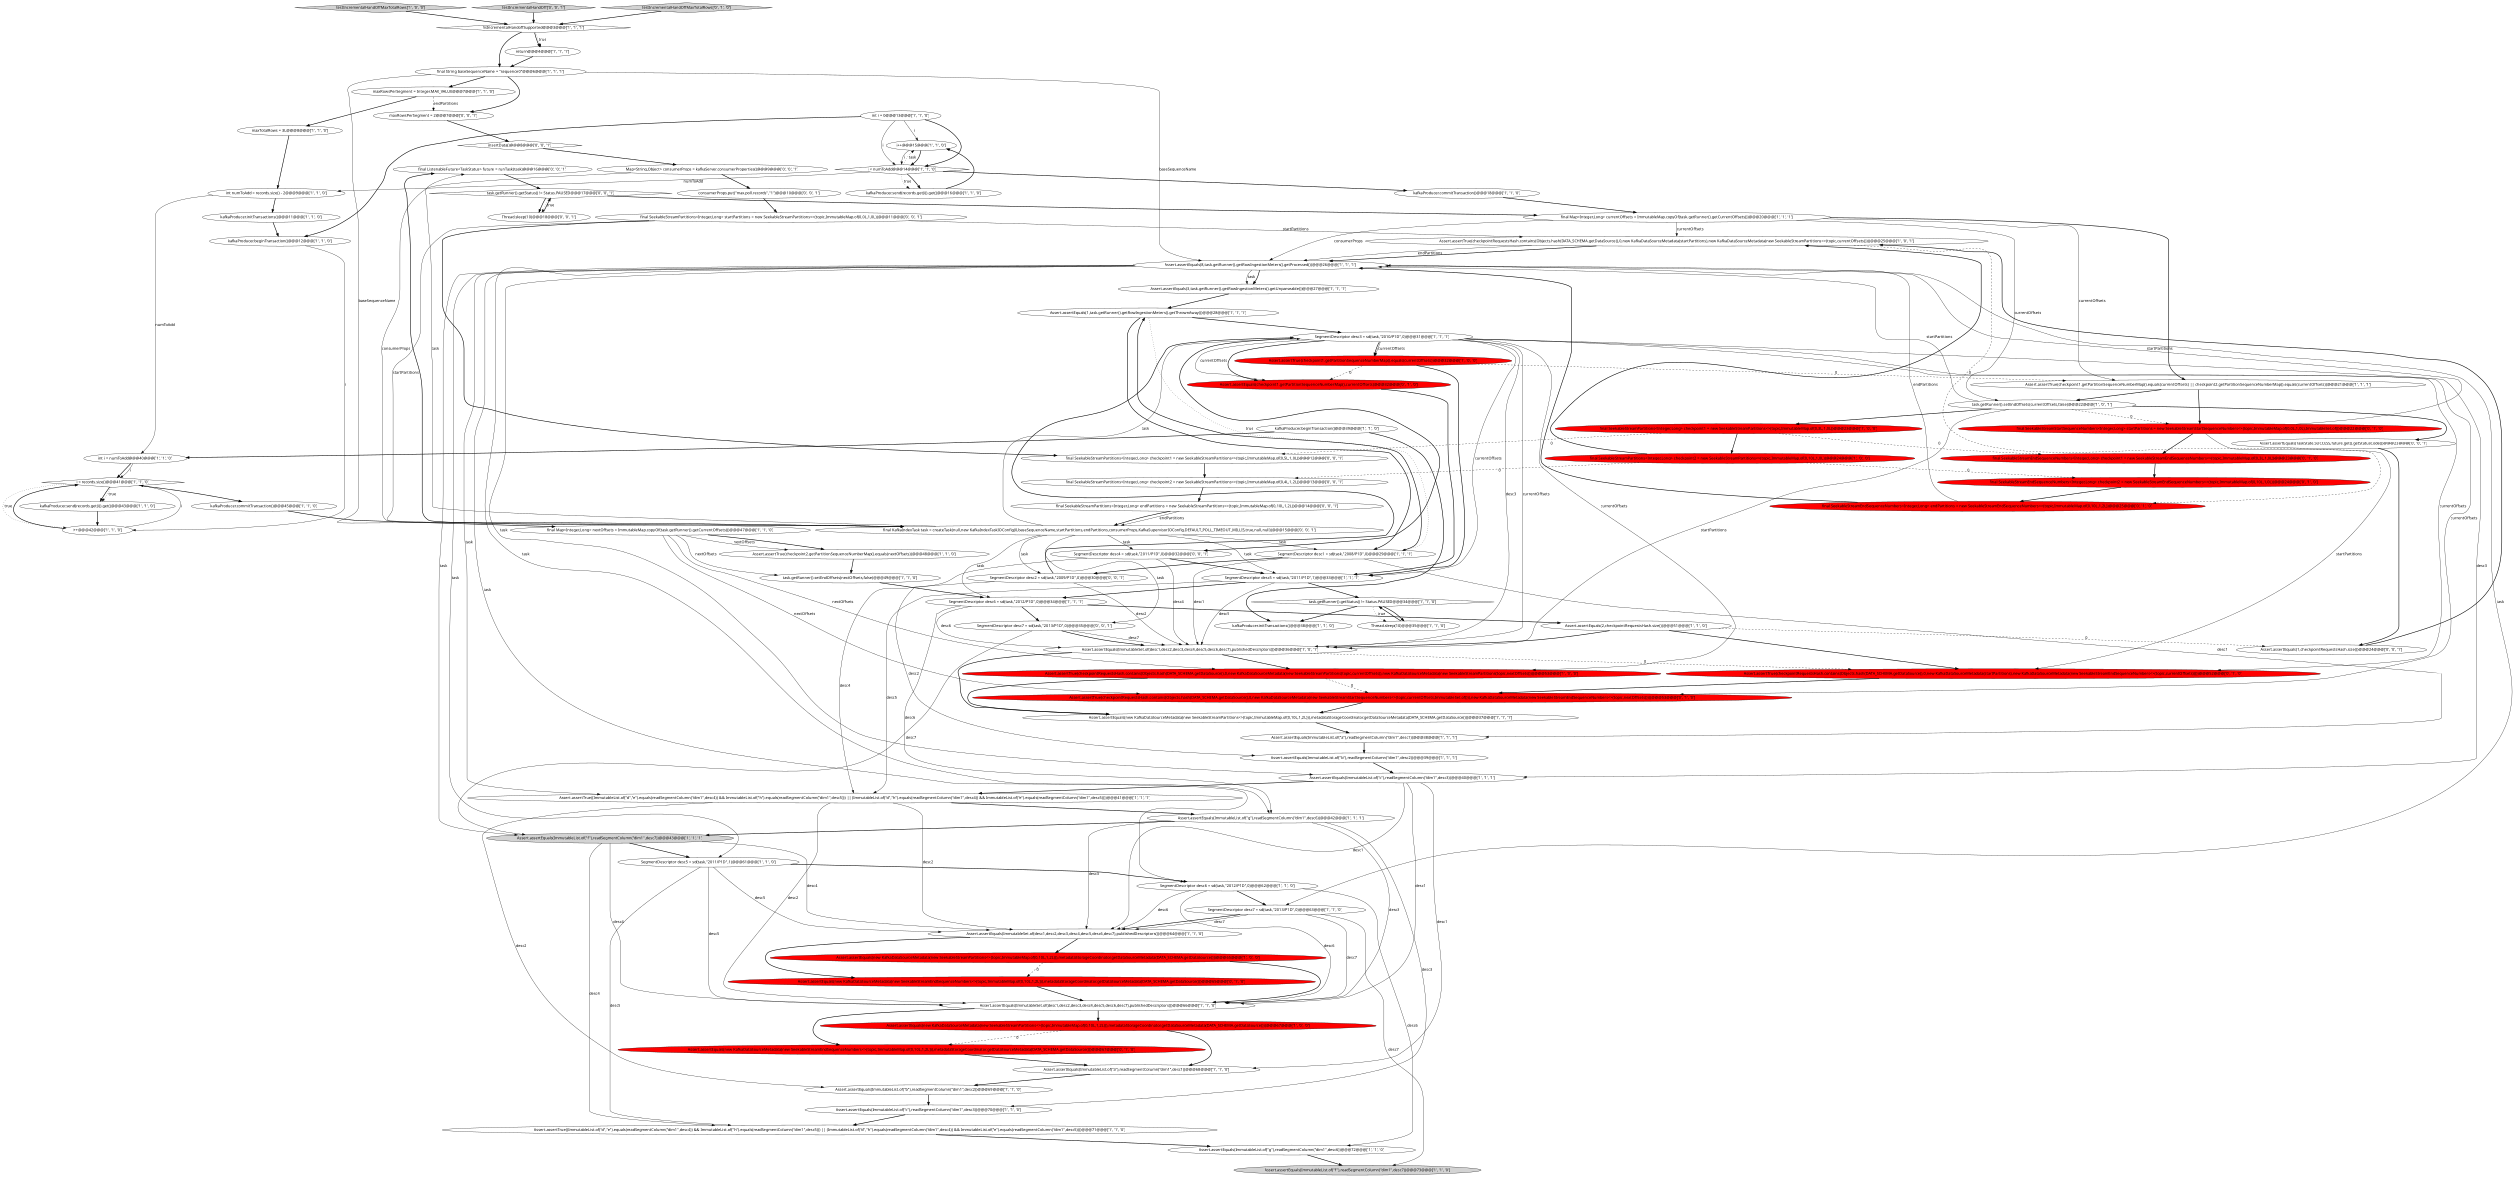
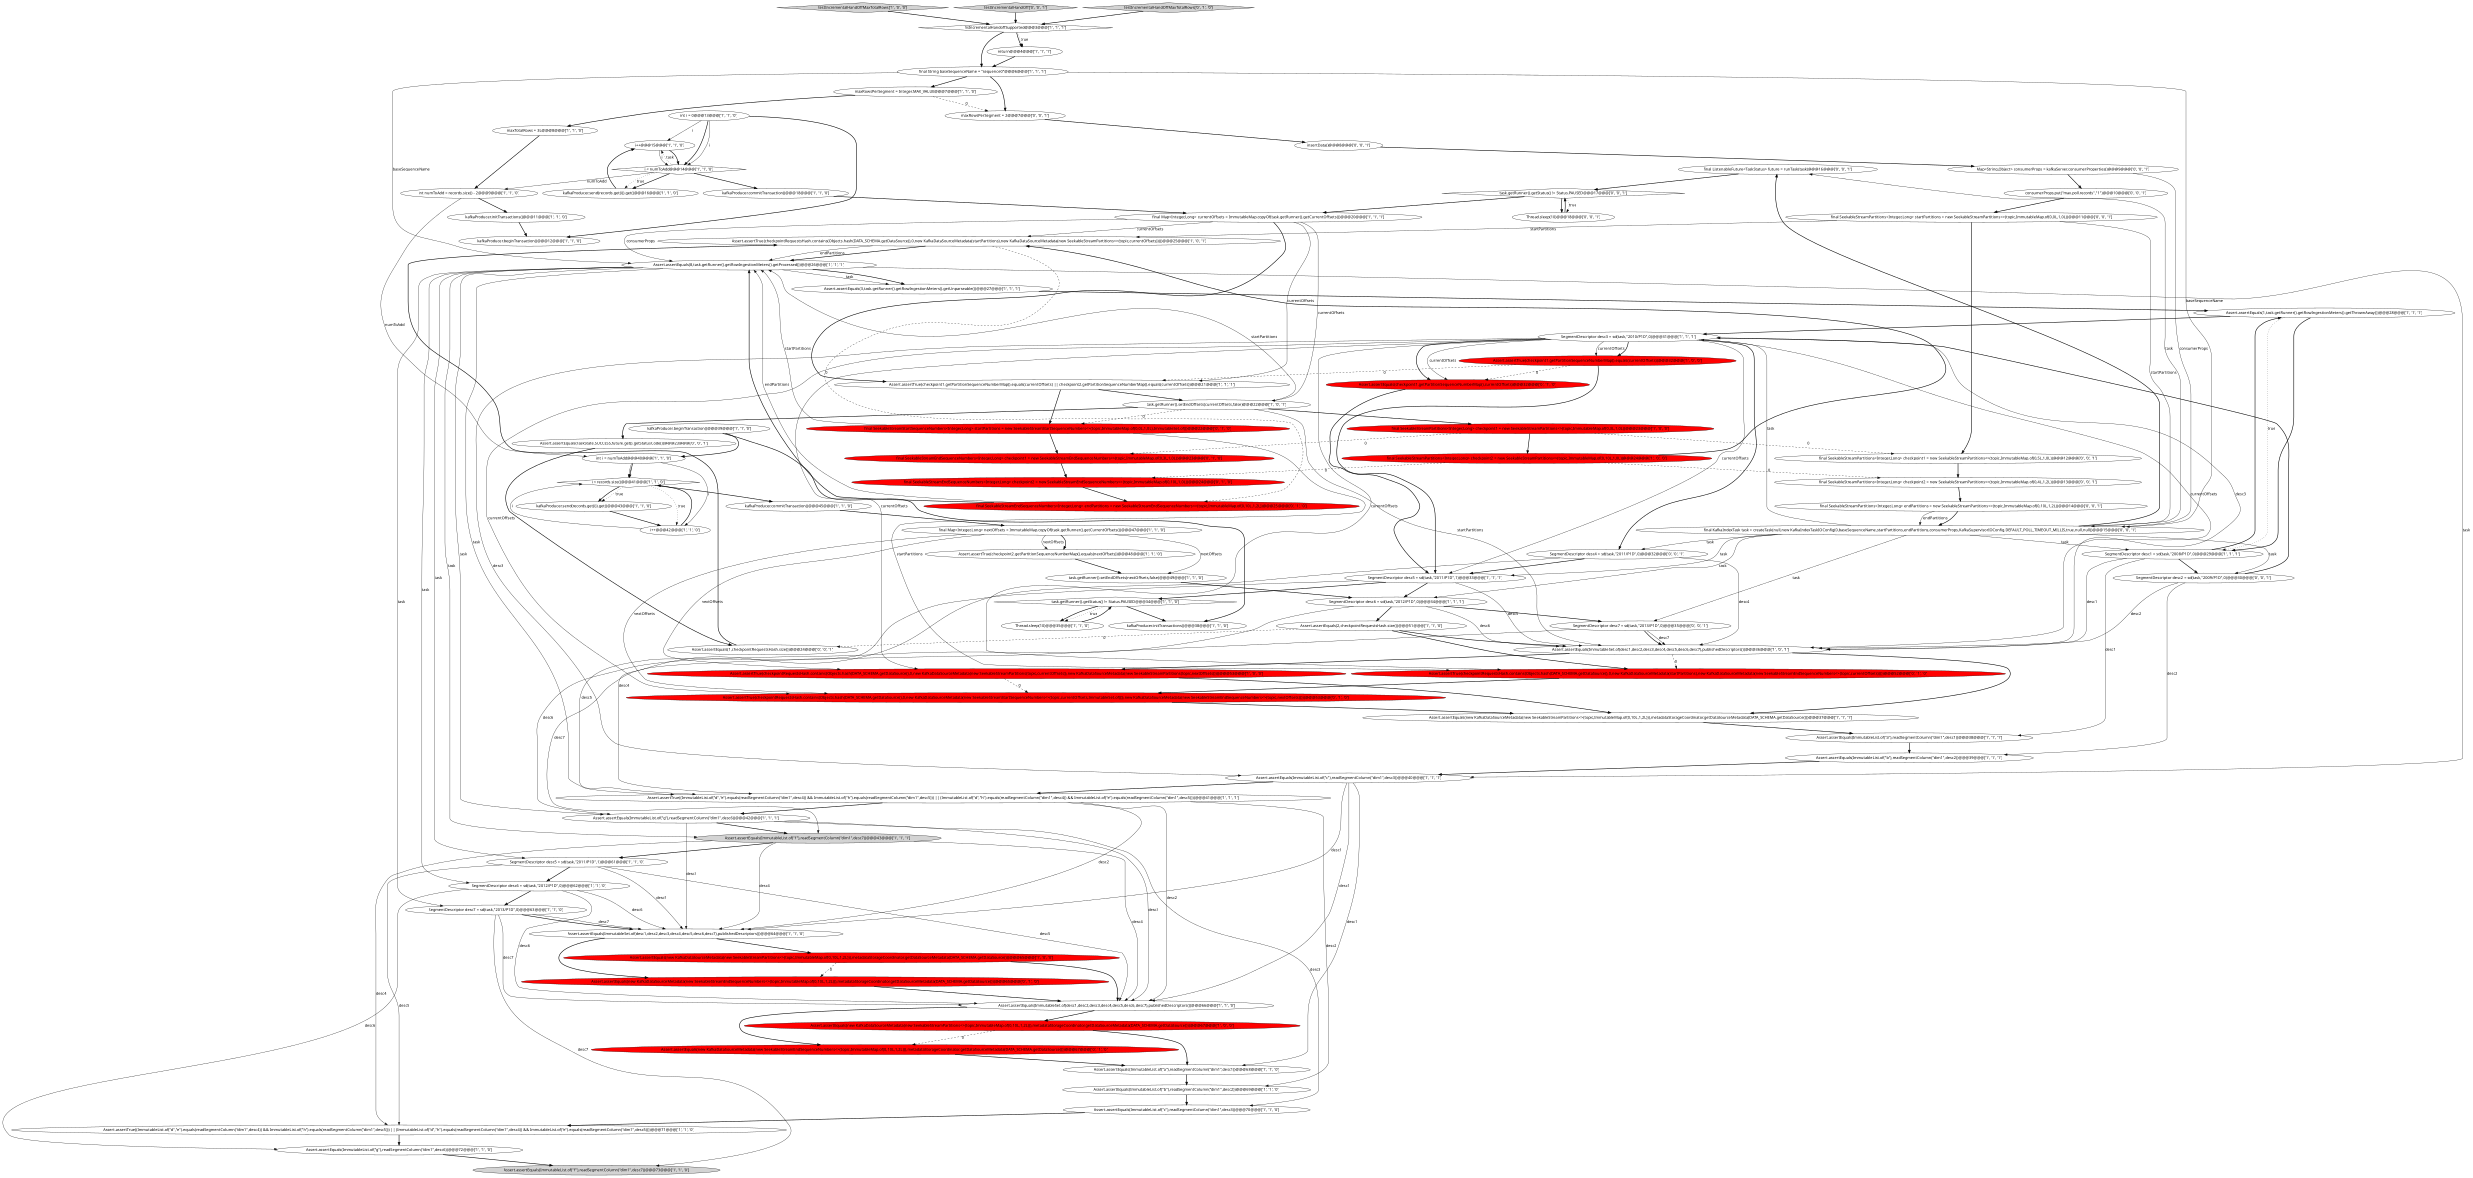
(446, 104) -> (967, 104)
(520, 145) -> (1339, 145)
(345, 470) -> (705, 482)
